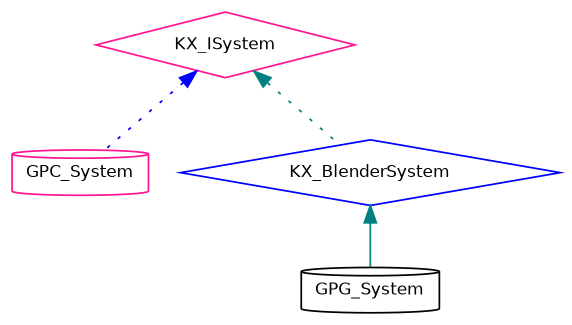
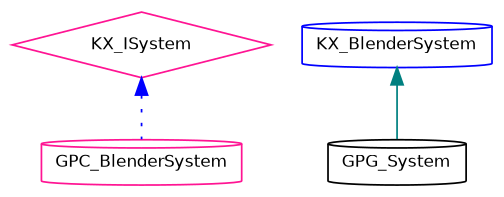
(304, 114) -> none
(80, 173) -> (142, 162)
(370, 173) -> (397, 45)
